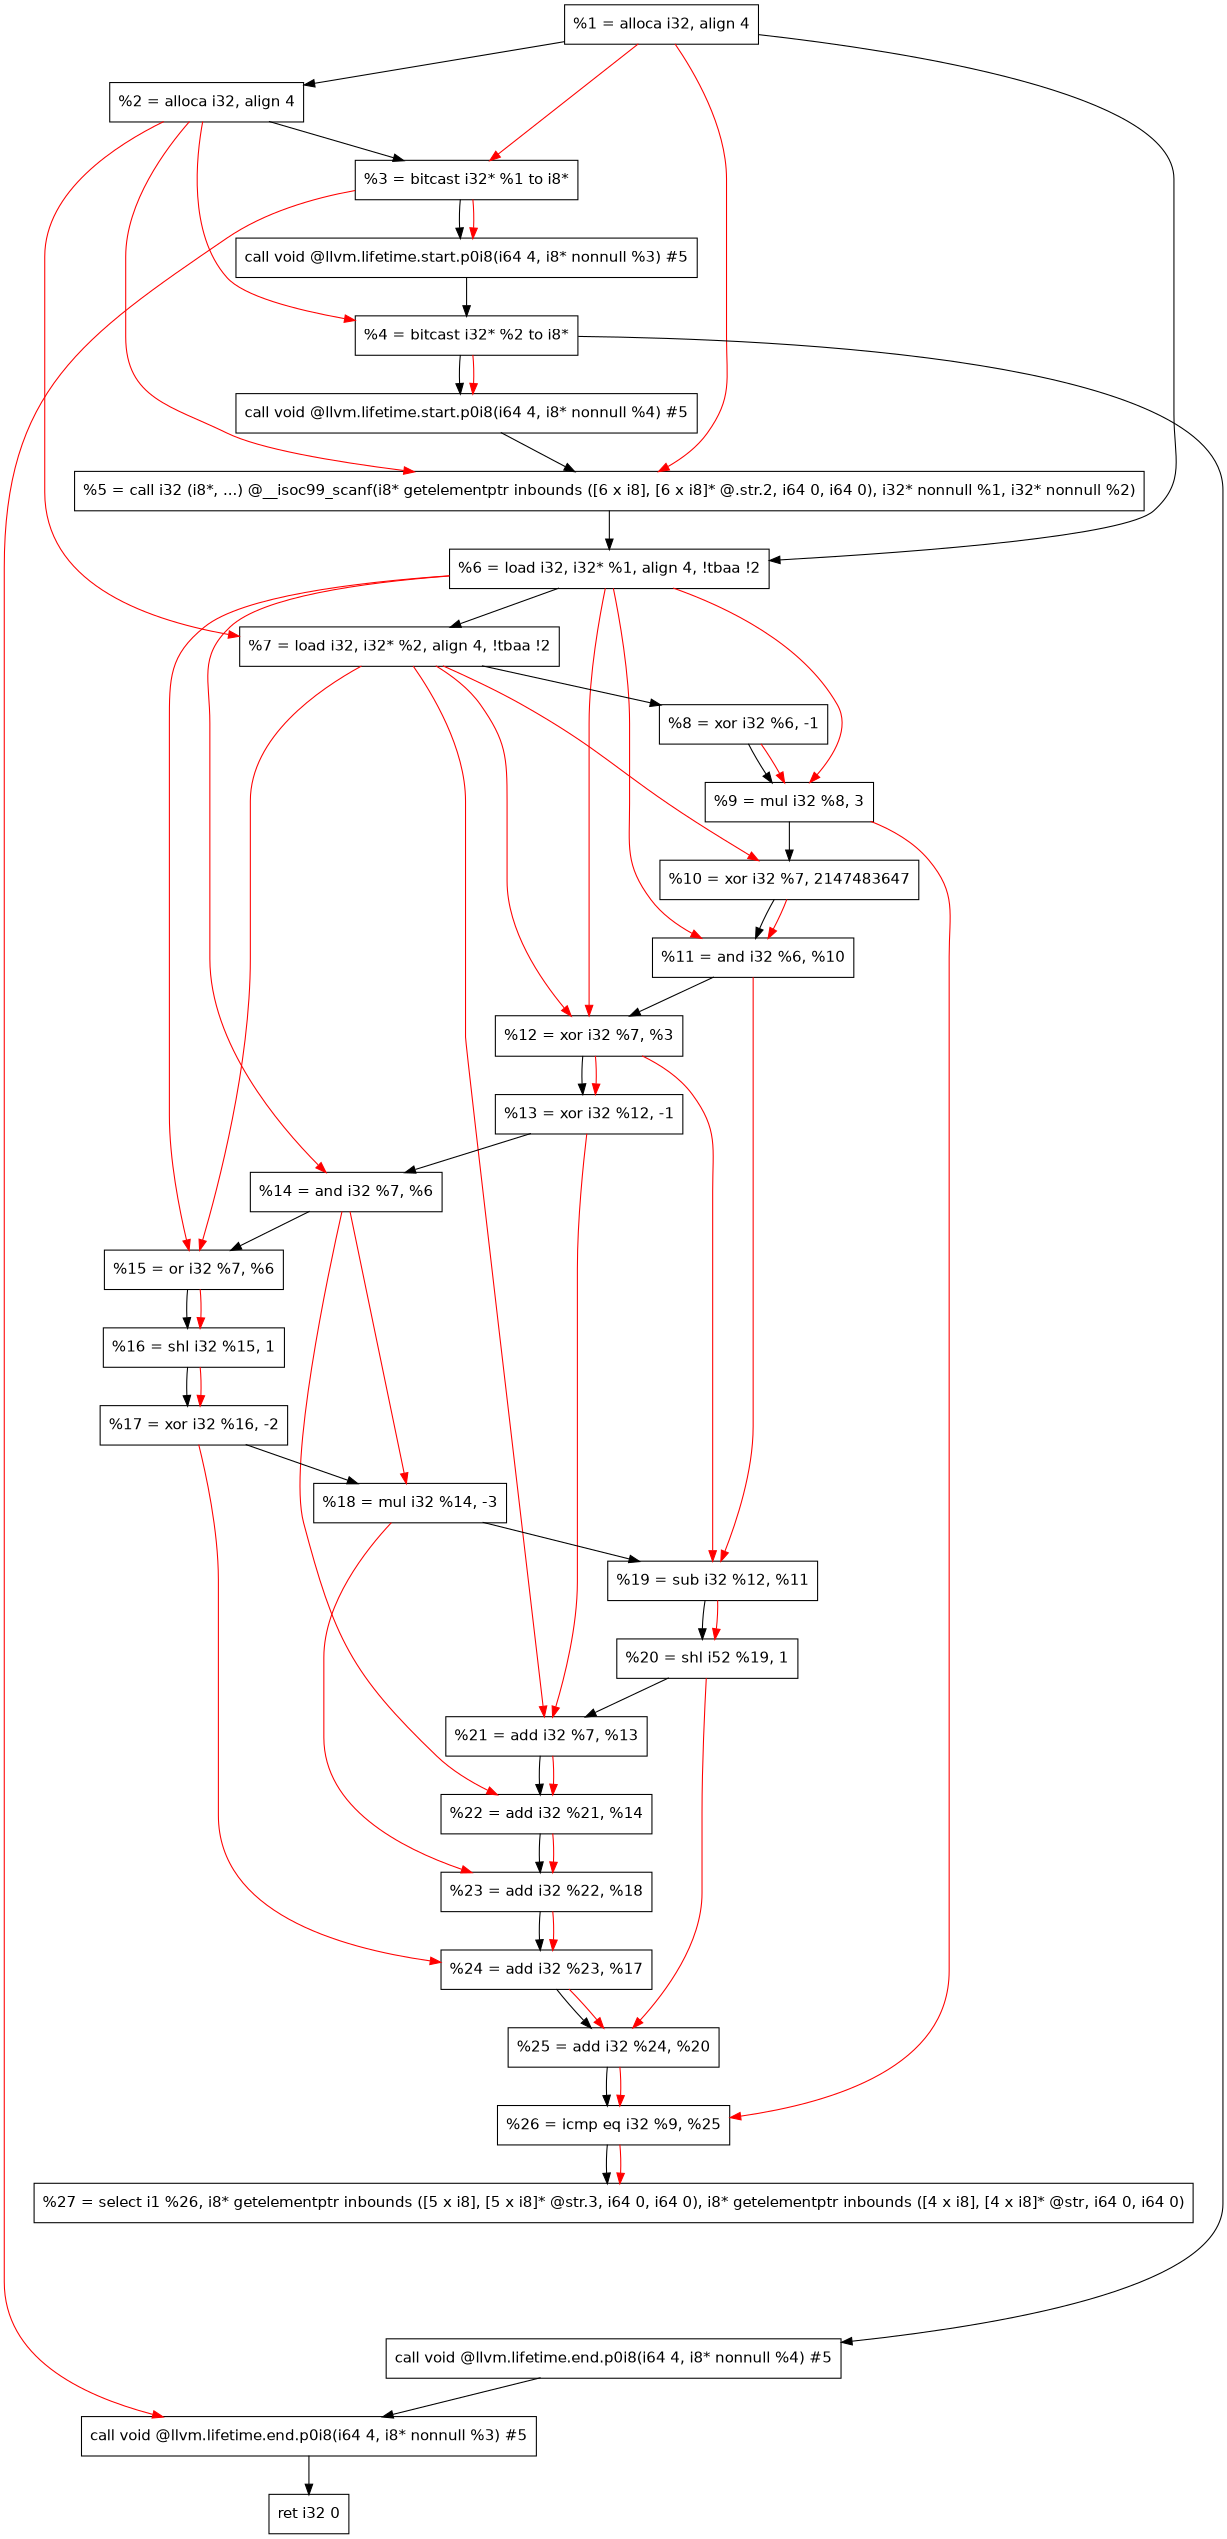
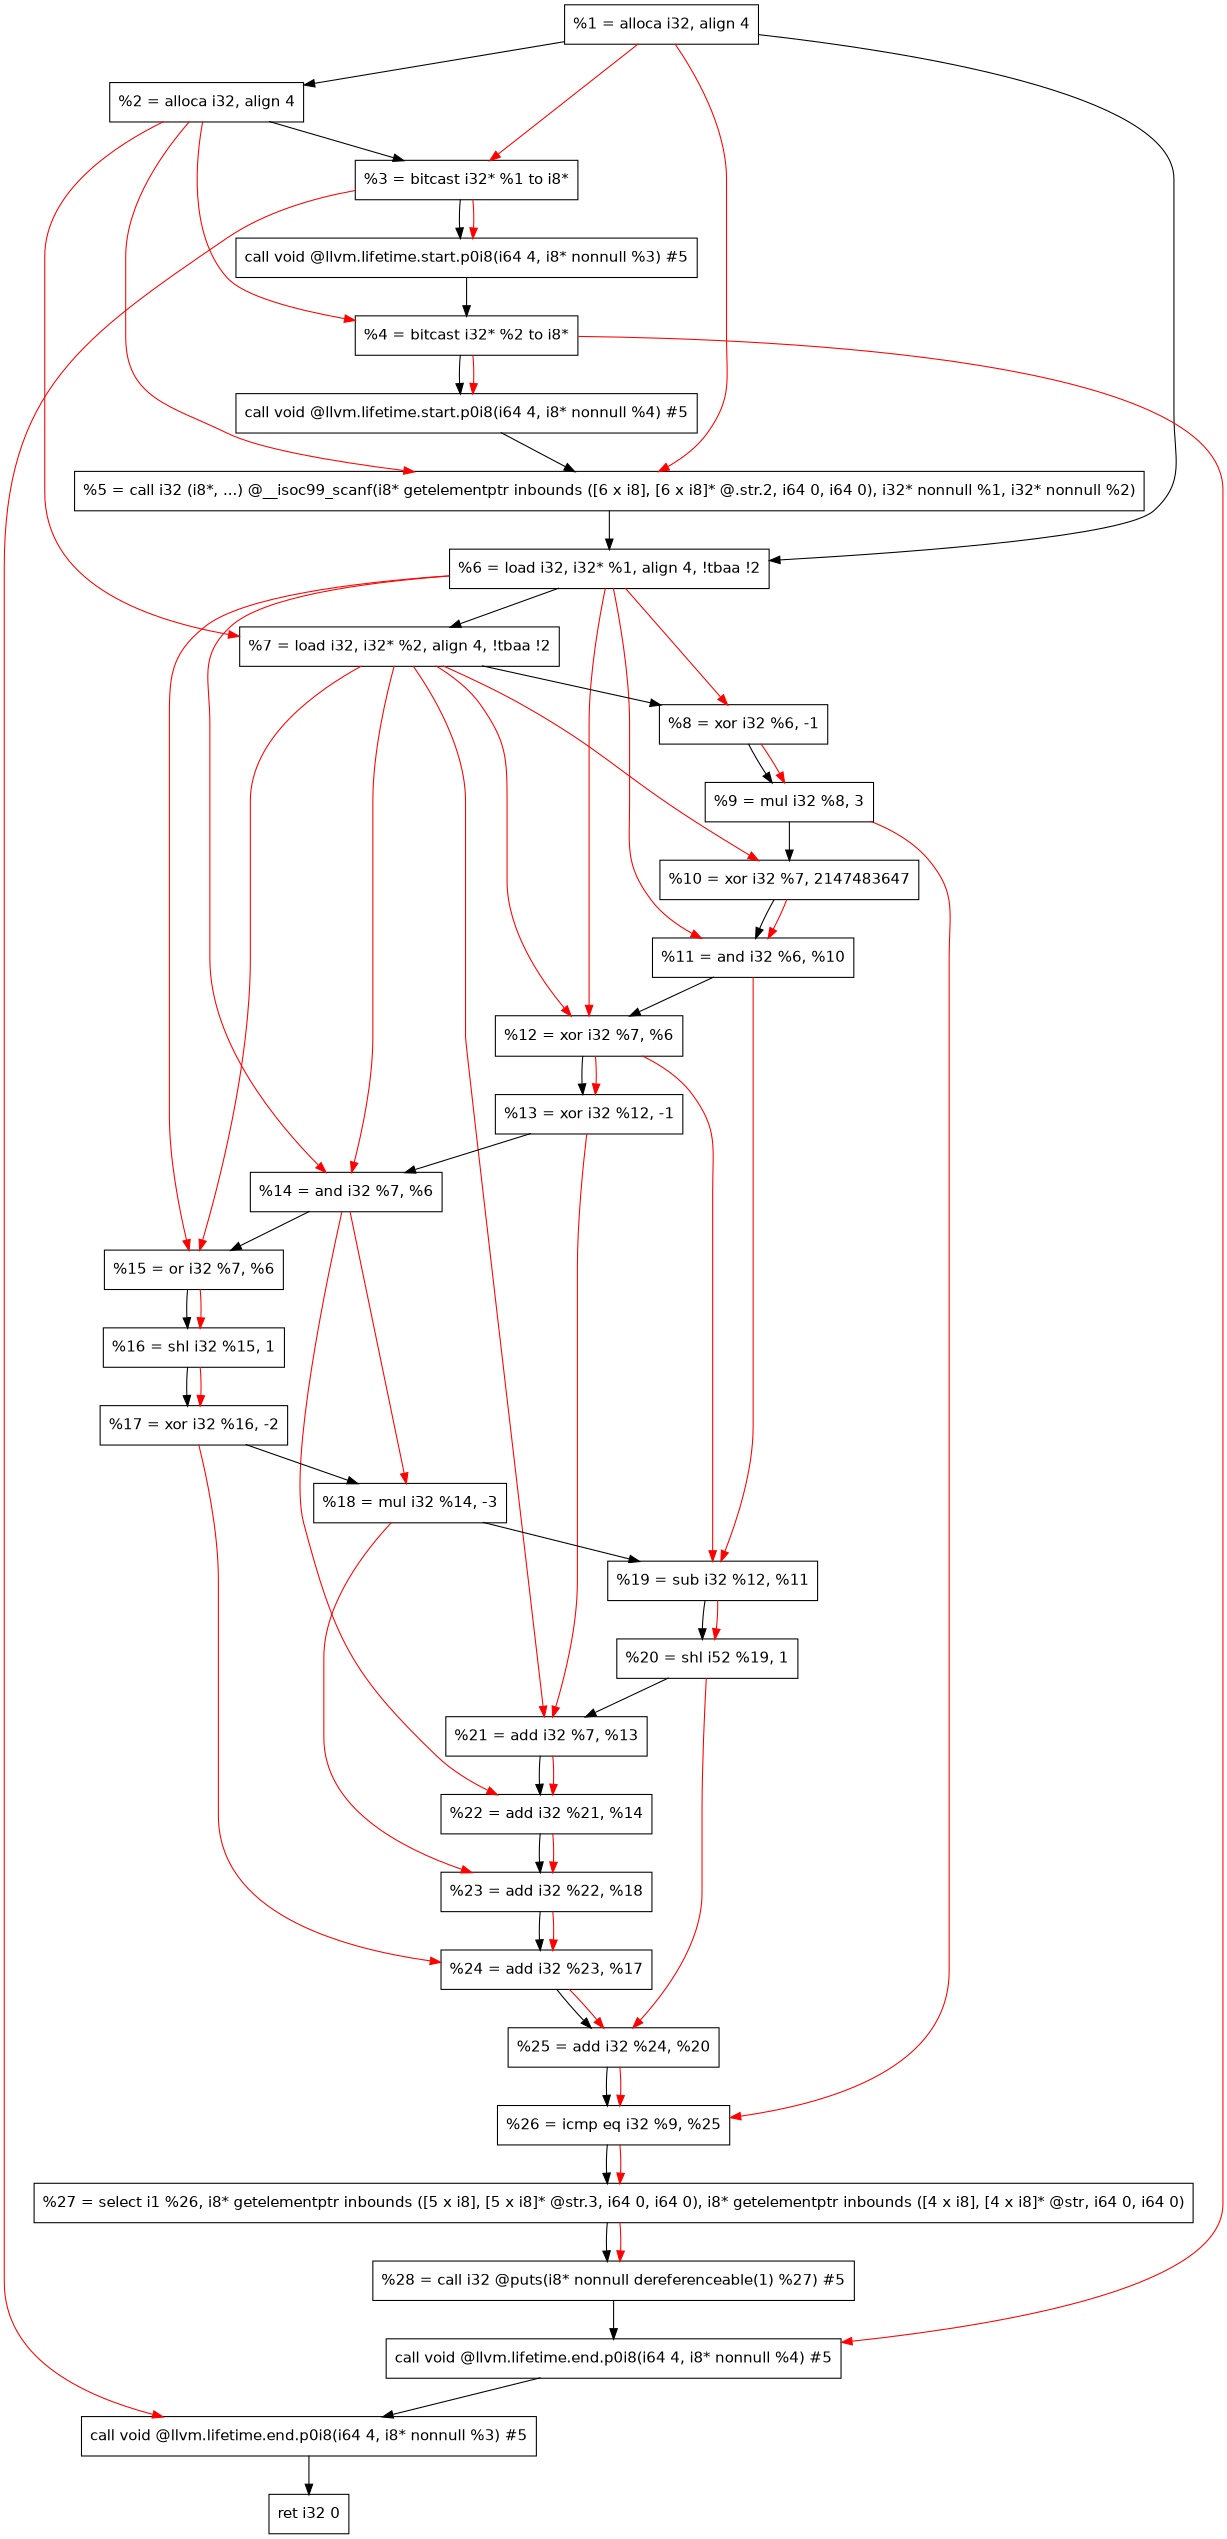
(796, 656) -> (673, 643)
none -> (373, 914)
(589, 1036) -> (589, 1036)
(1223, 1208) -> (1223, 1208)
none -> (614, 2281)
